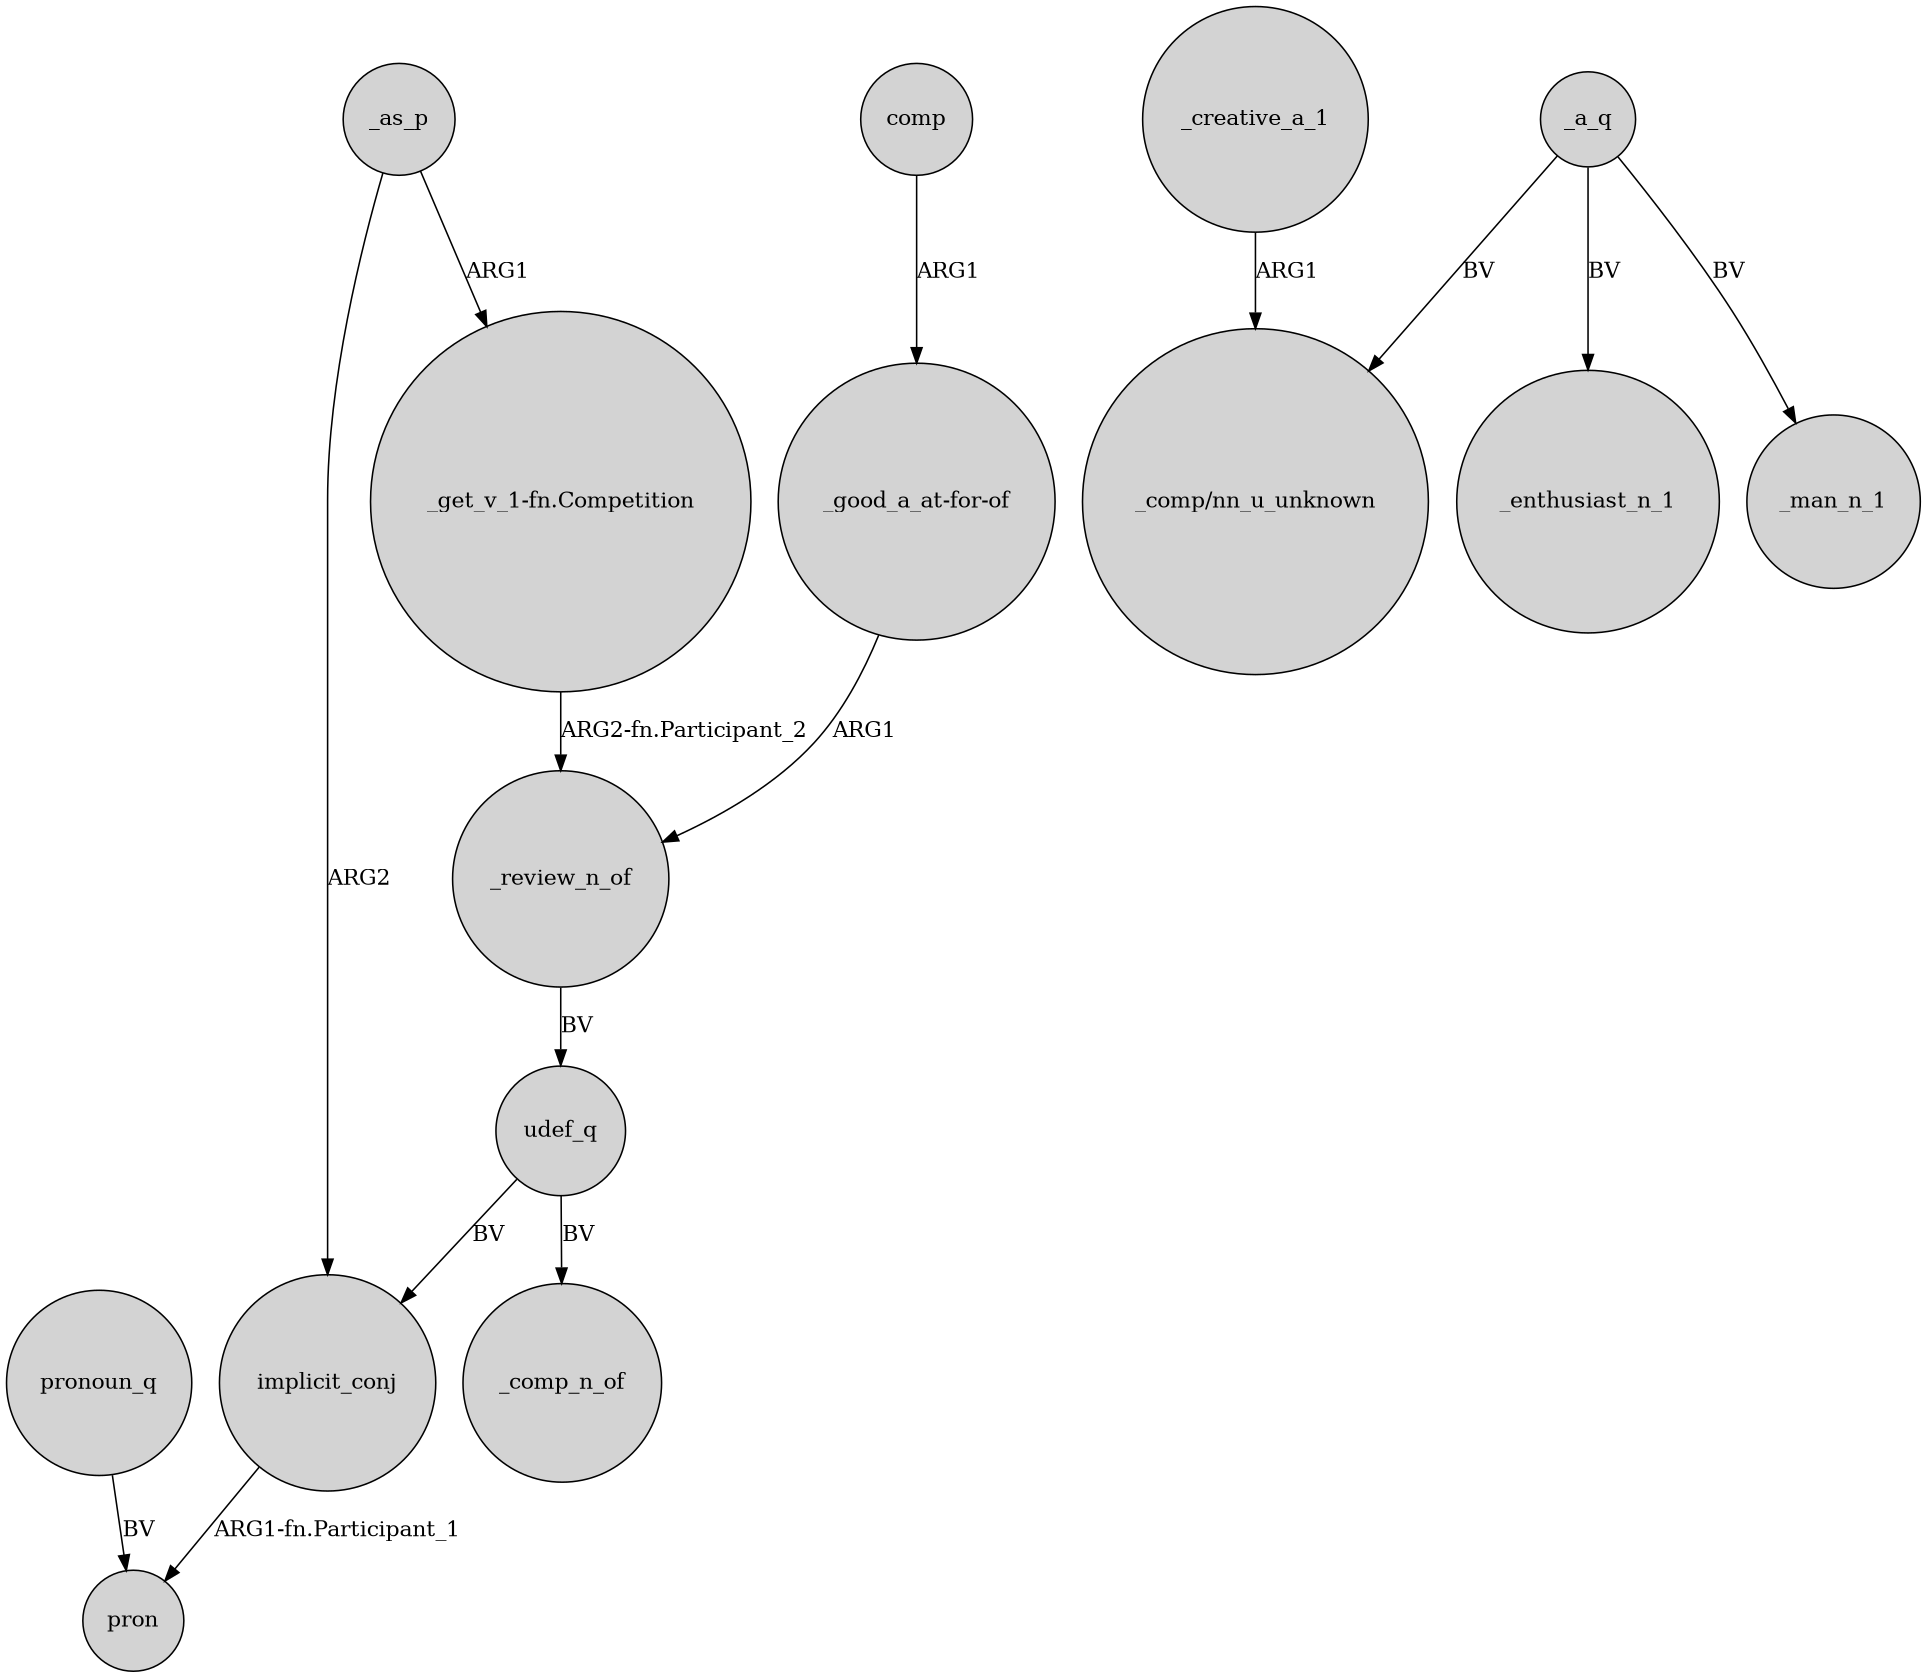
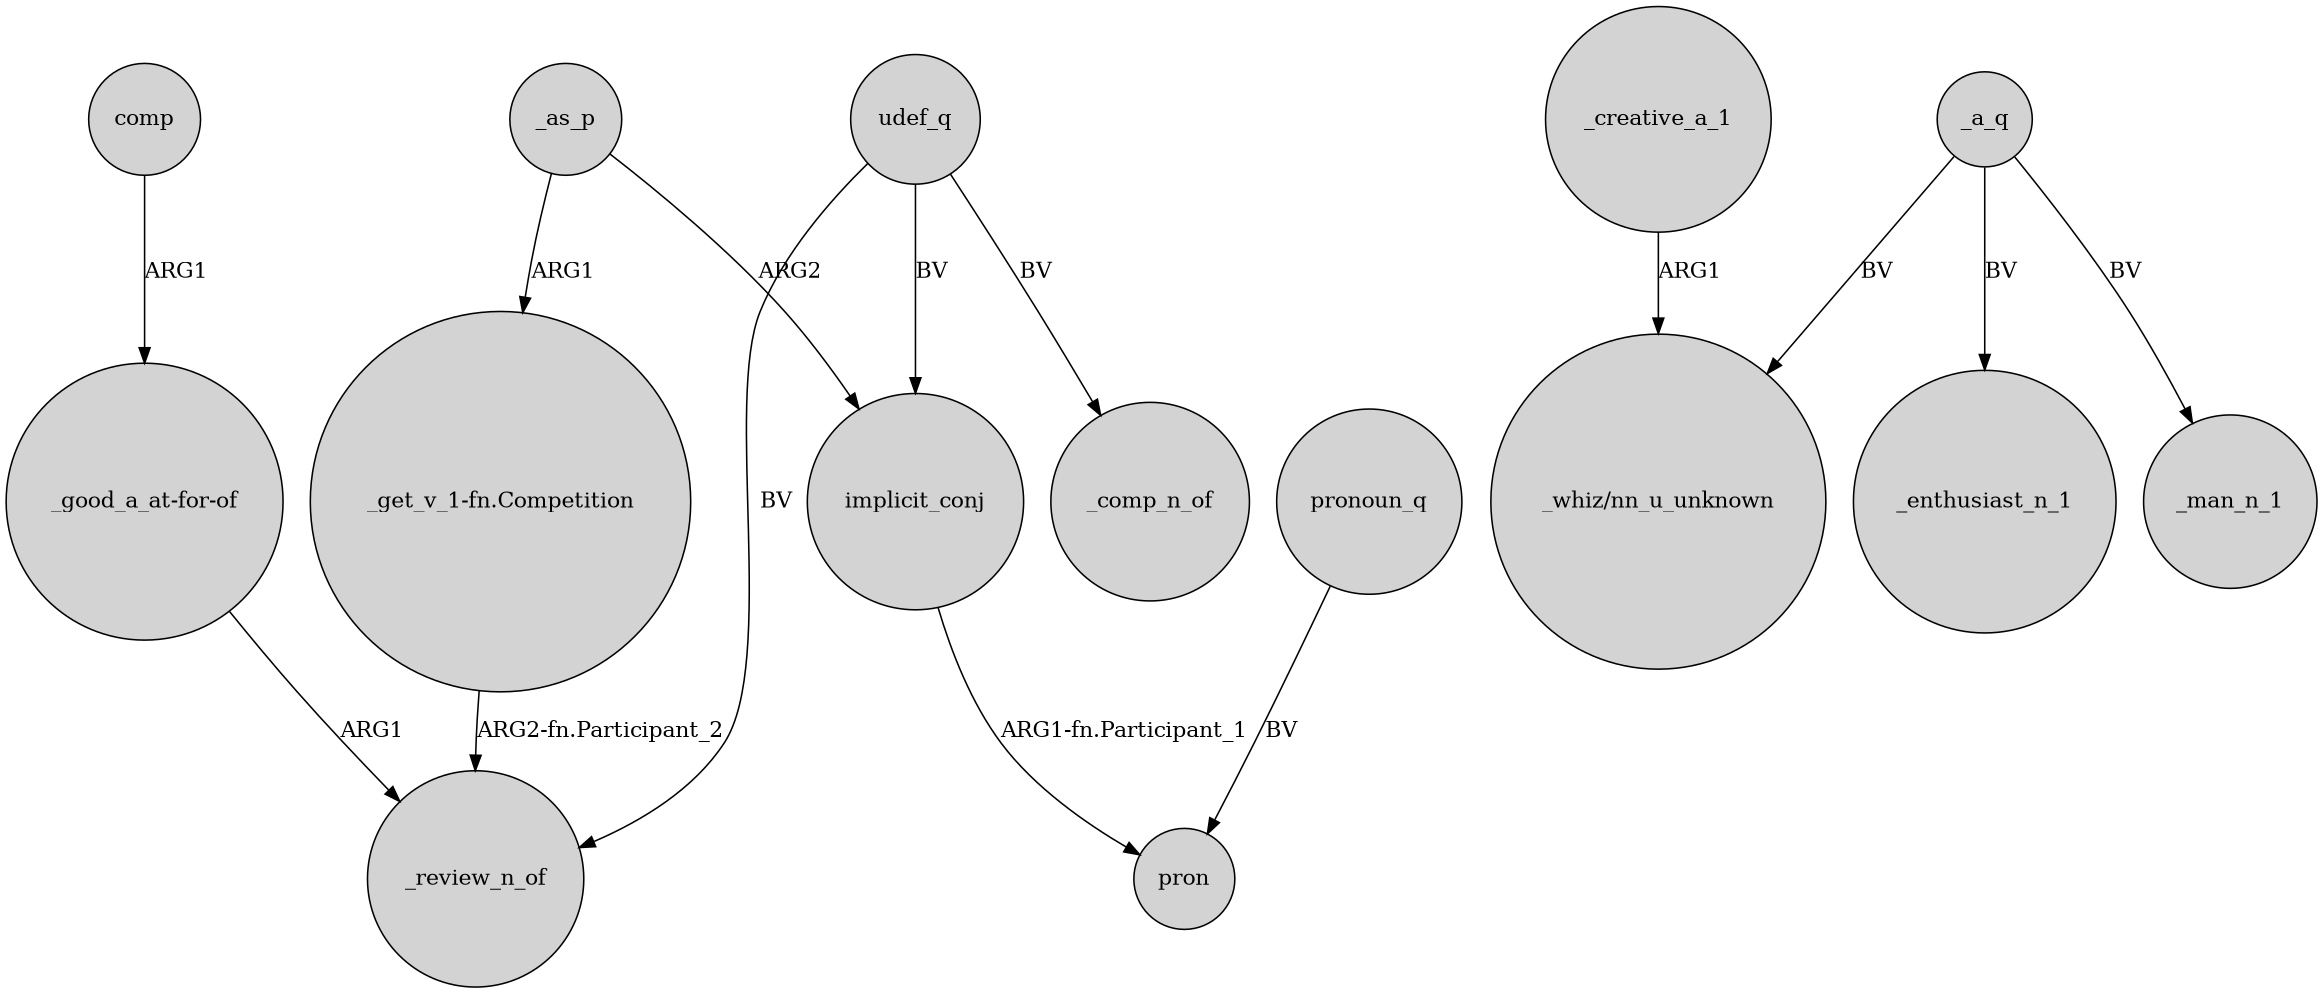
(1255, 502) -> (1658, 502)
(561, 1018) -> (748, 519)
